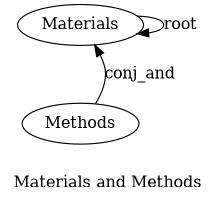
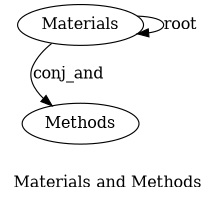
(105, 80) -> (32, 69)
